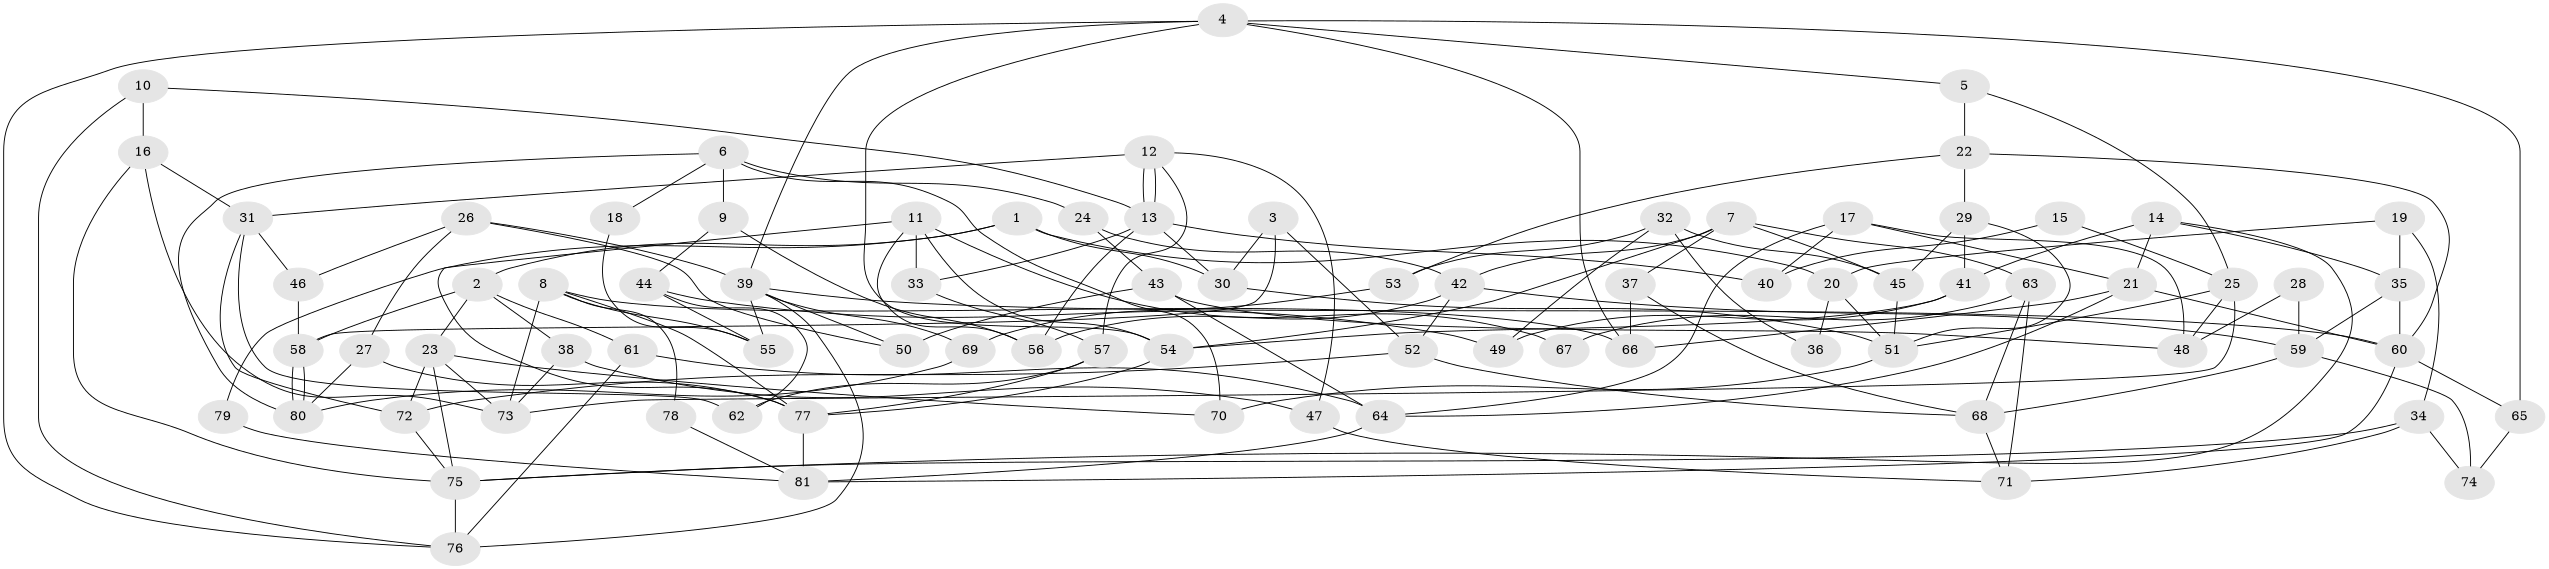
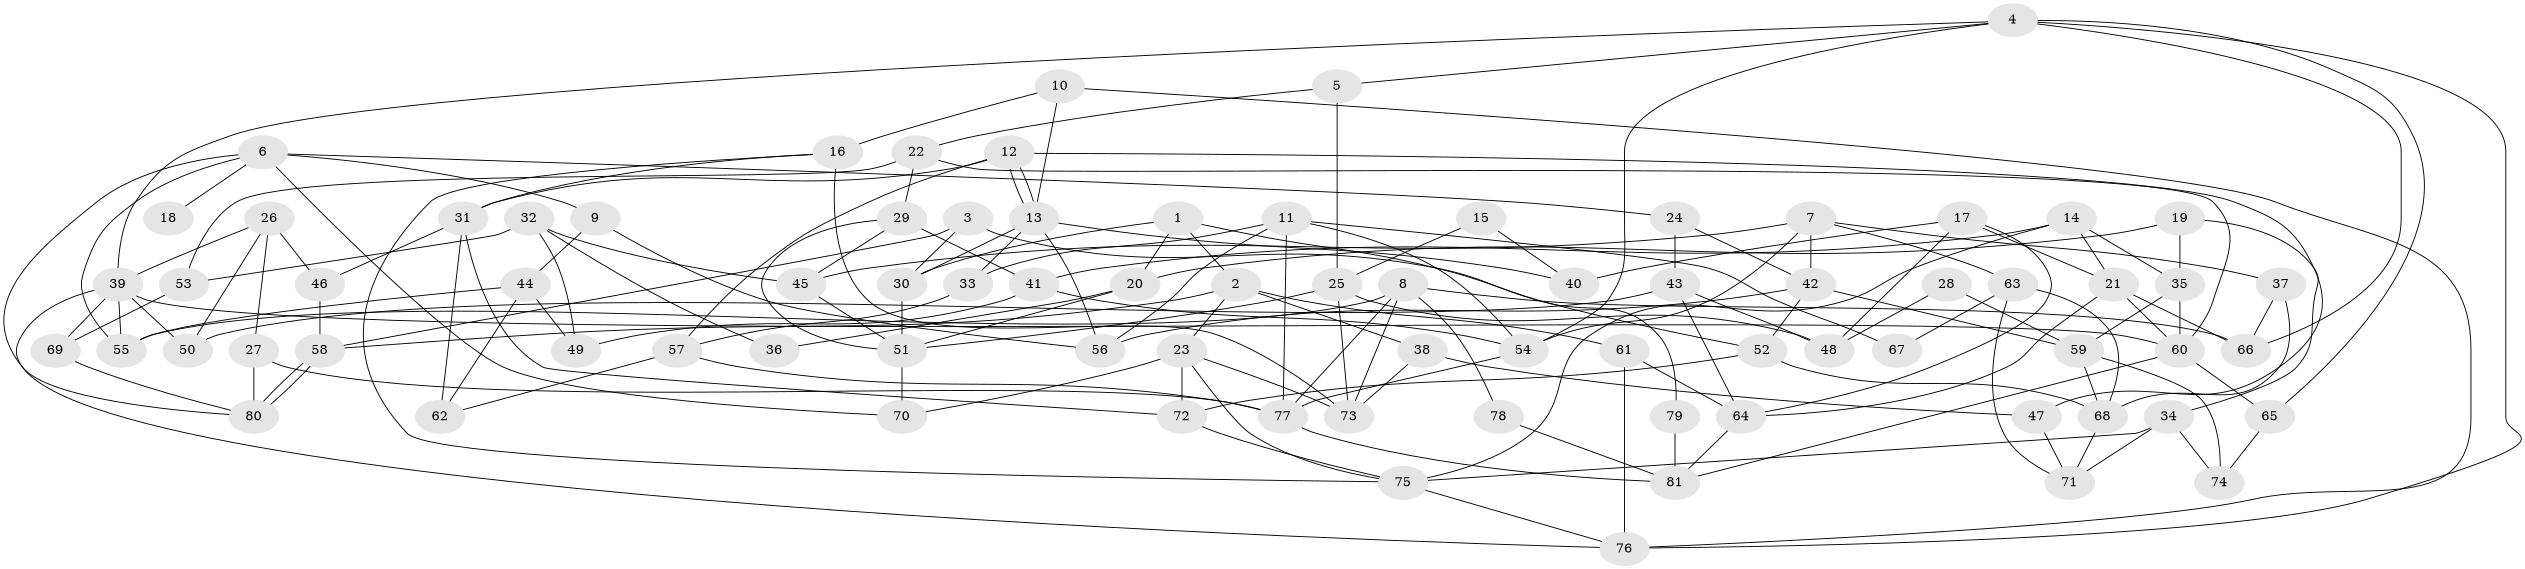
(607, 293) -> (117, 217)
